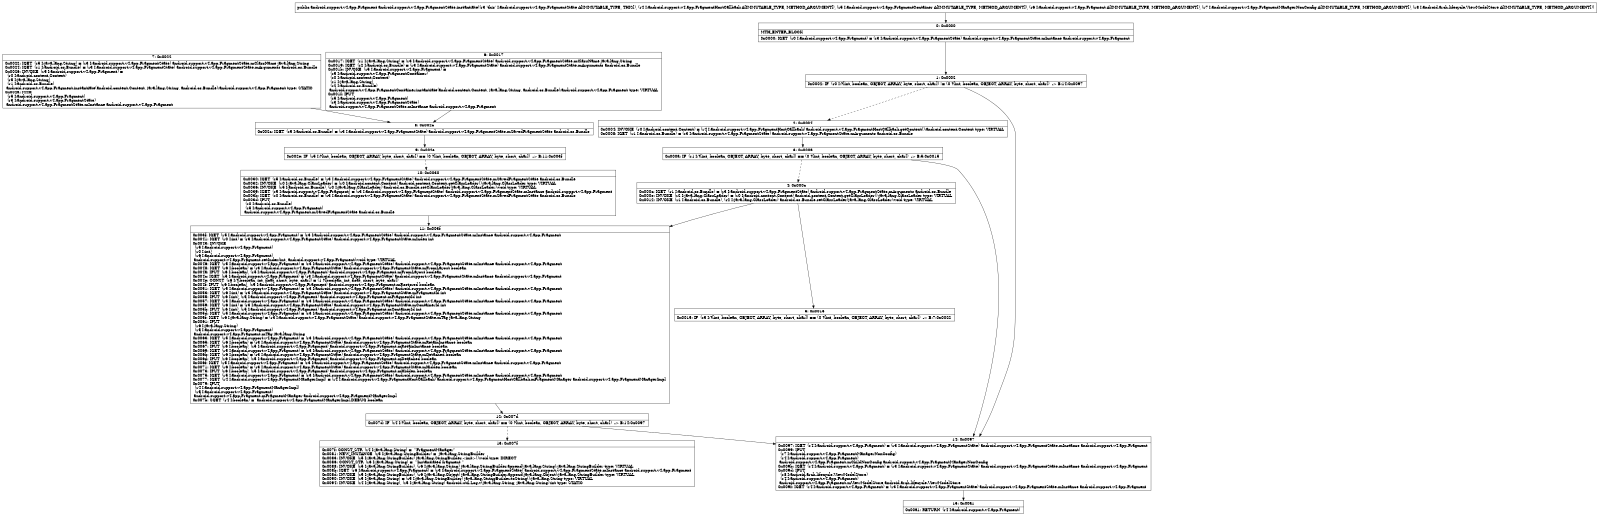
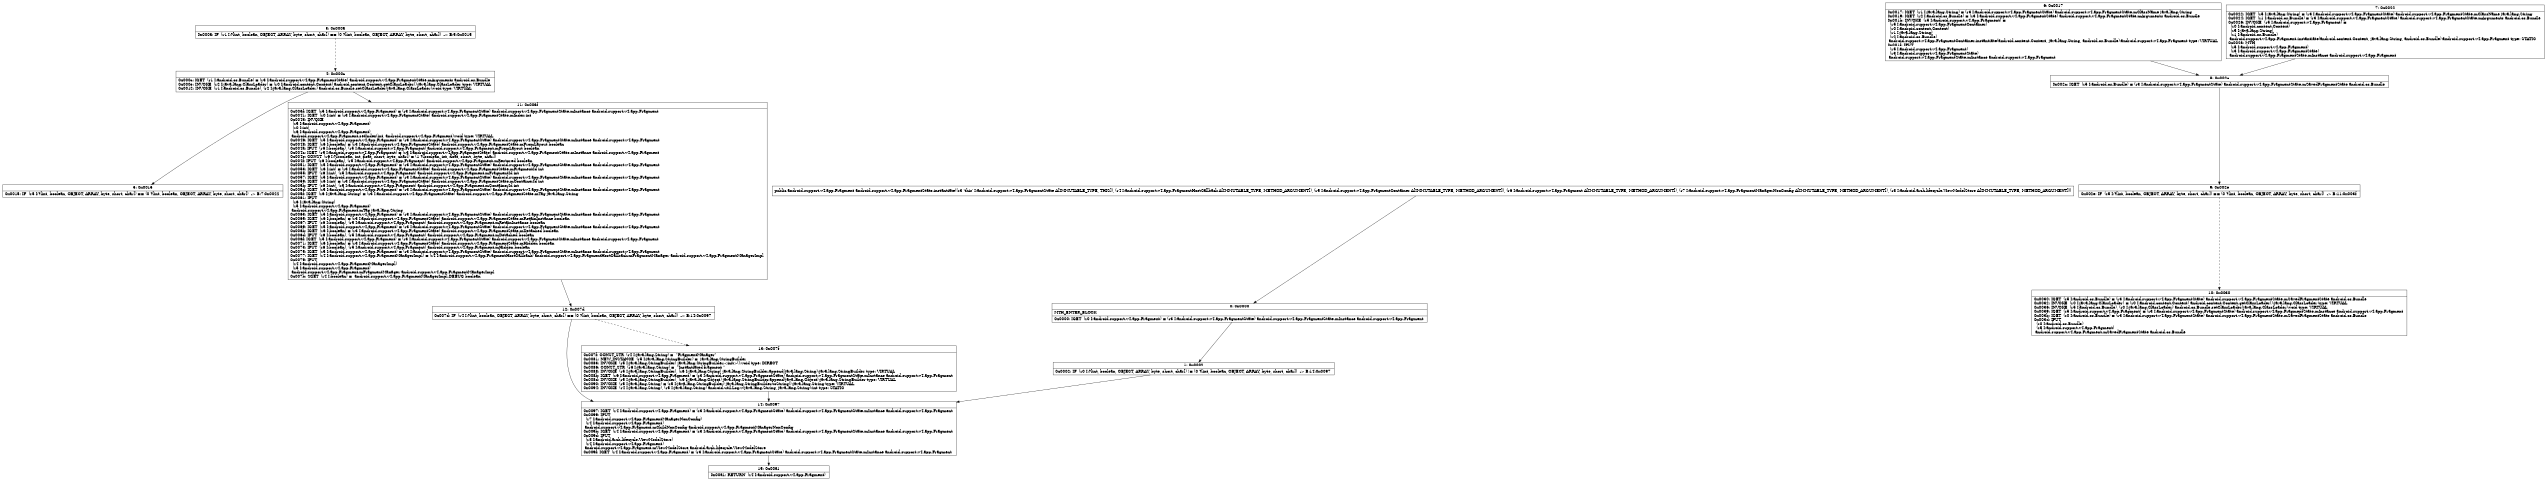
(803, 129) -> none
(429, 219) -> none
(998, 274) -> (769, 395)
